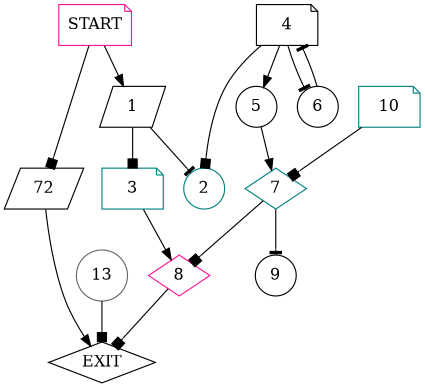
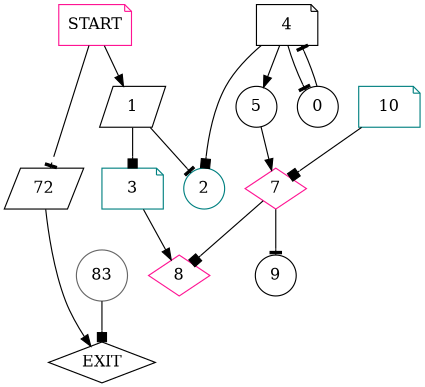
(71, 101) -> (71, 101)
(318, 107) -> (318, 107)
(276, 189) -> (276, 189)
(102, 276) -> (102, 276)
(146, 313) -> none
